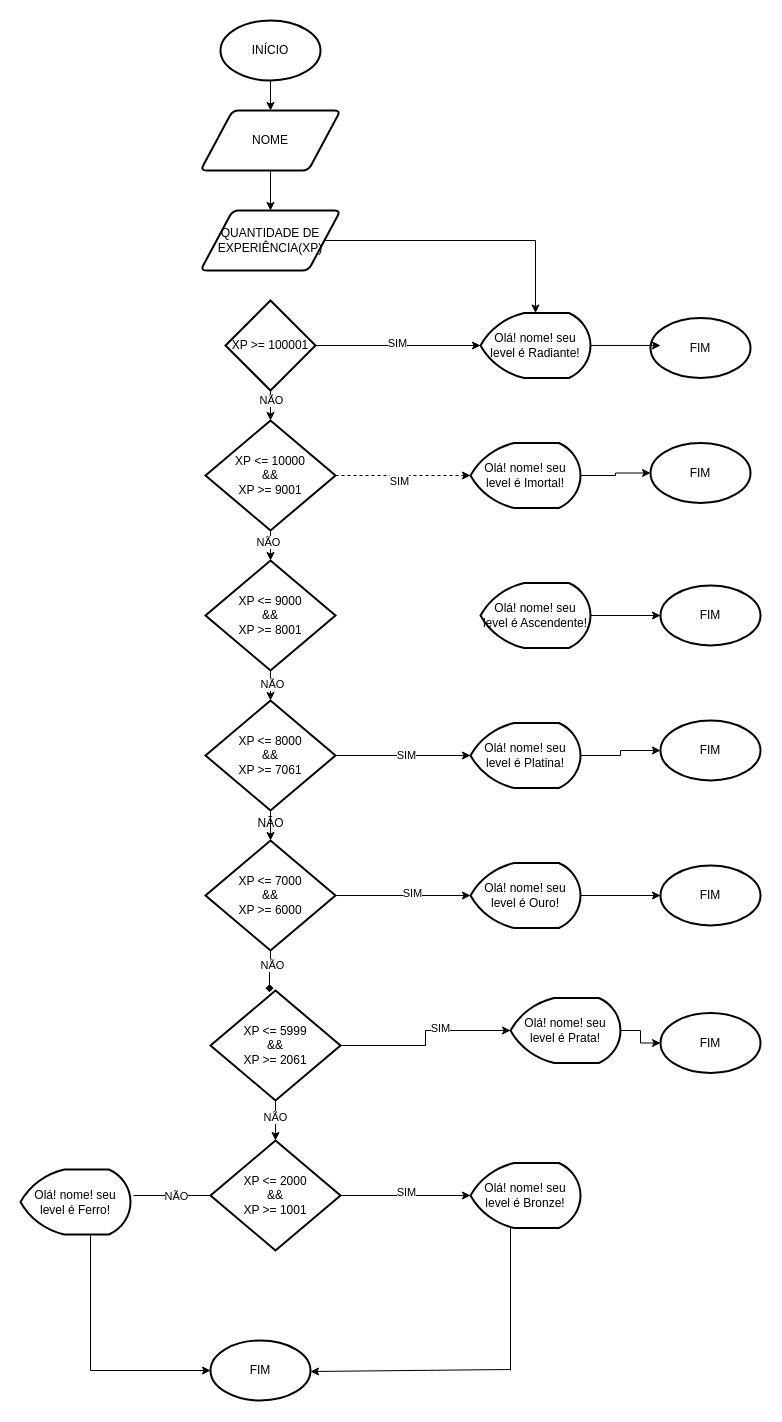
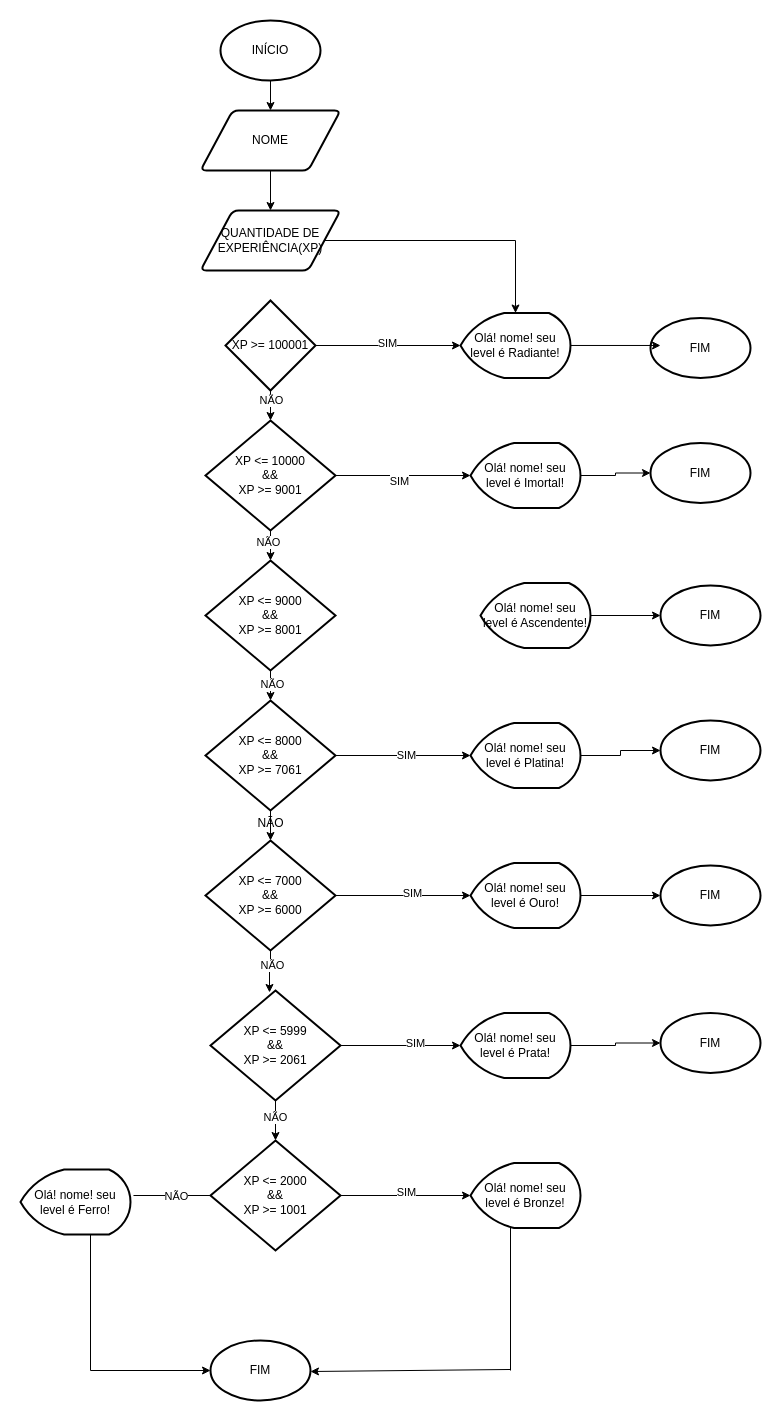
(536, 346) -> (516, 346)
(363, 476) -> (363, 476)
(270, 983) -> (270, 984)
(566, 1031) -> (516, 1046)
